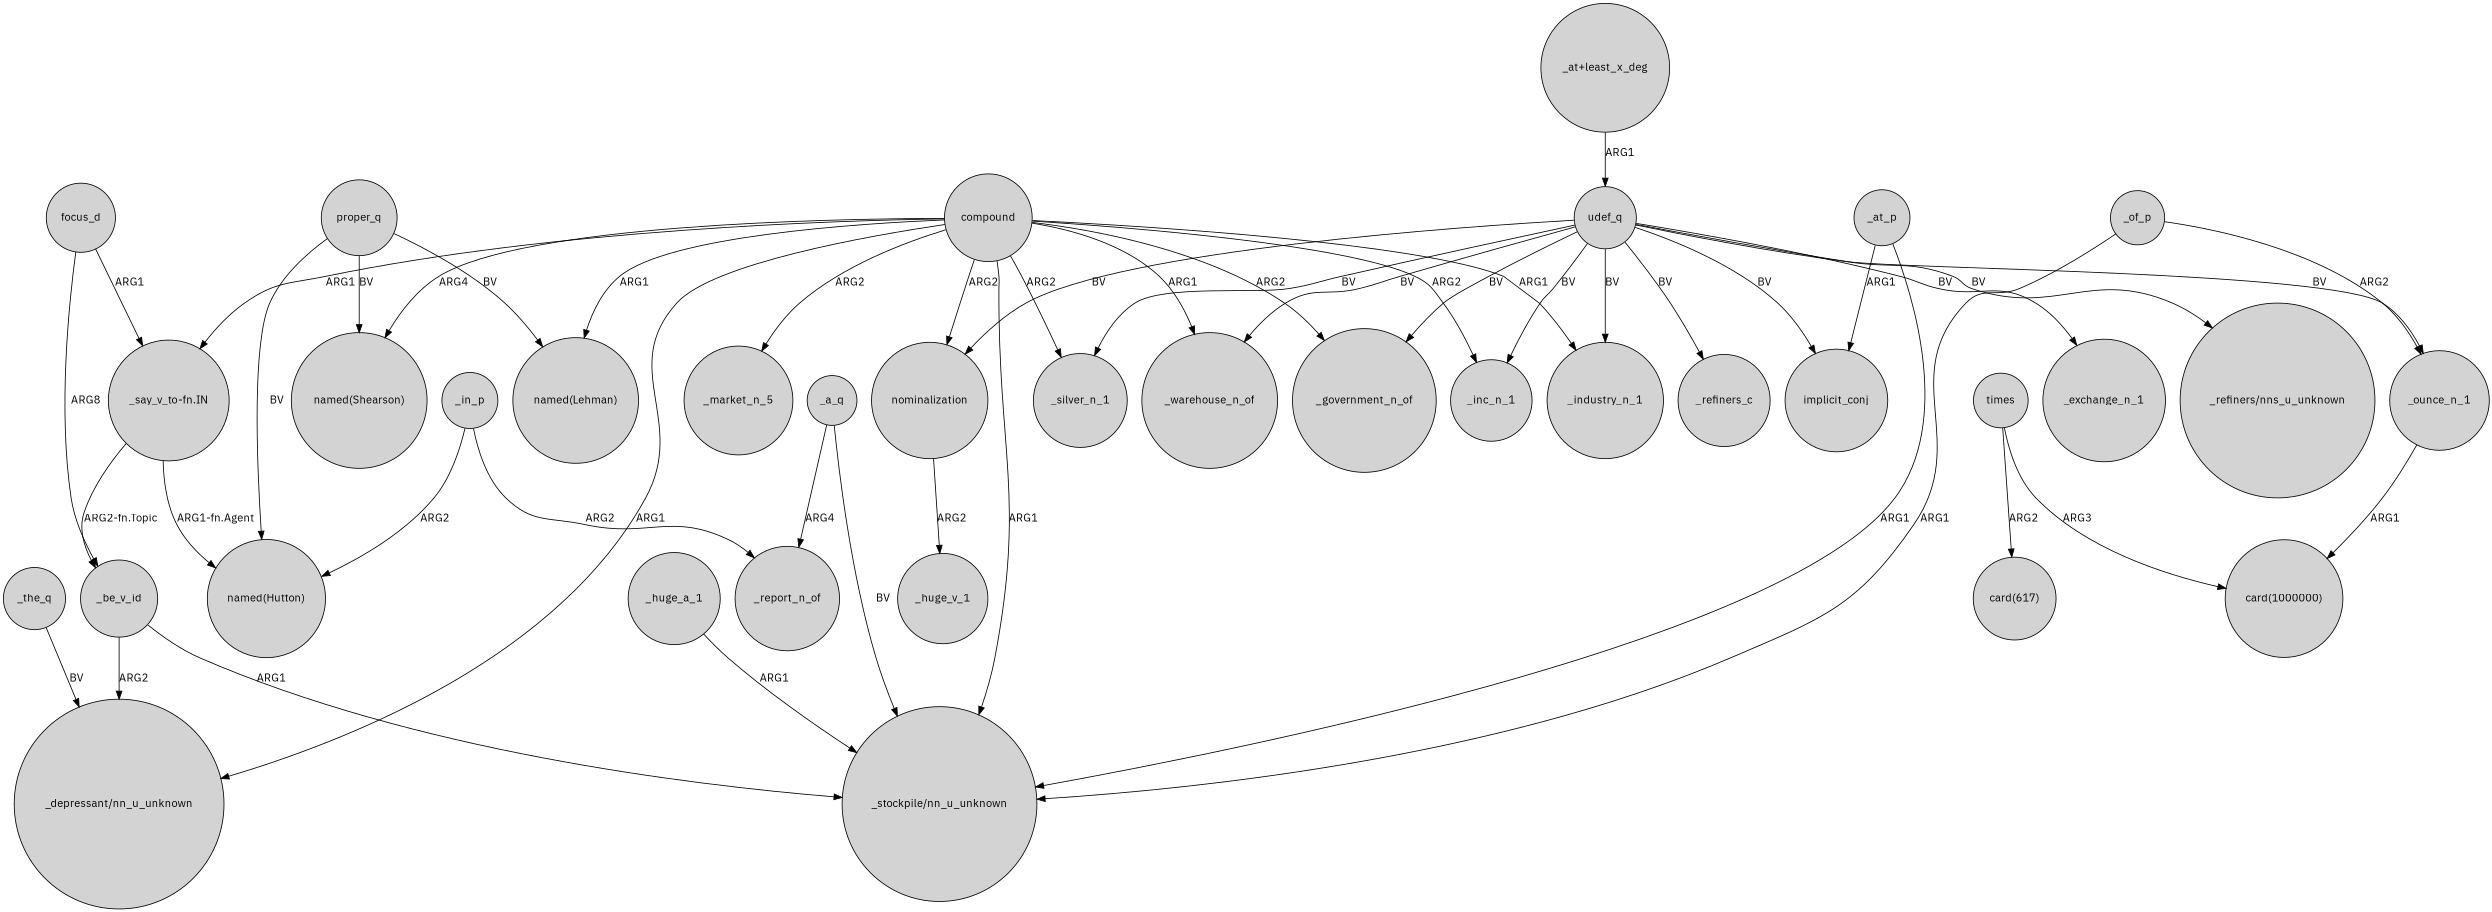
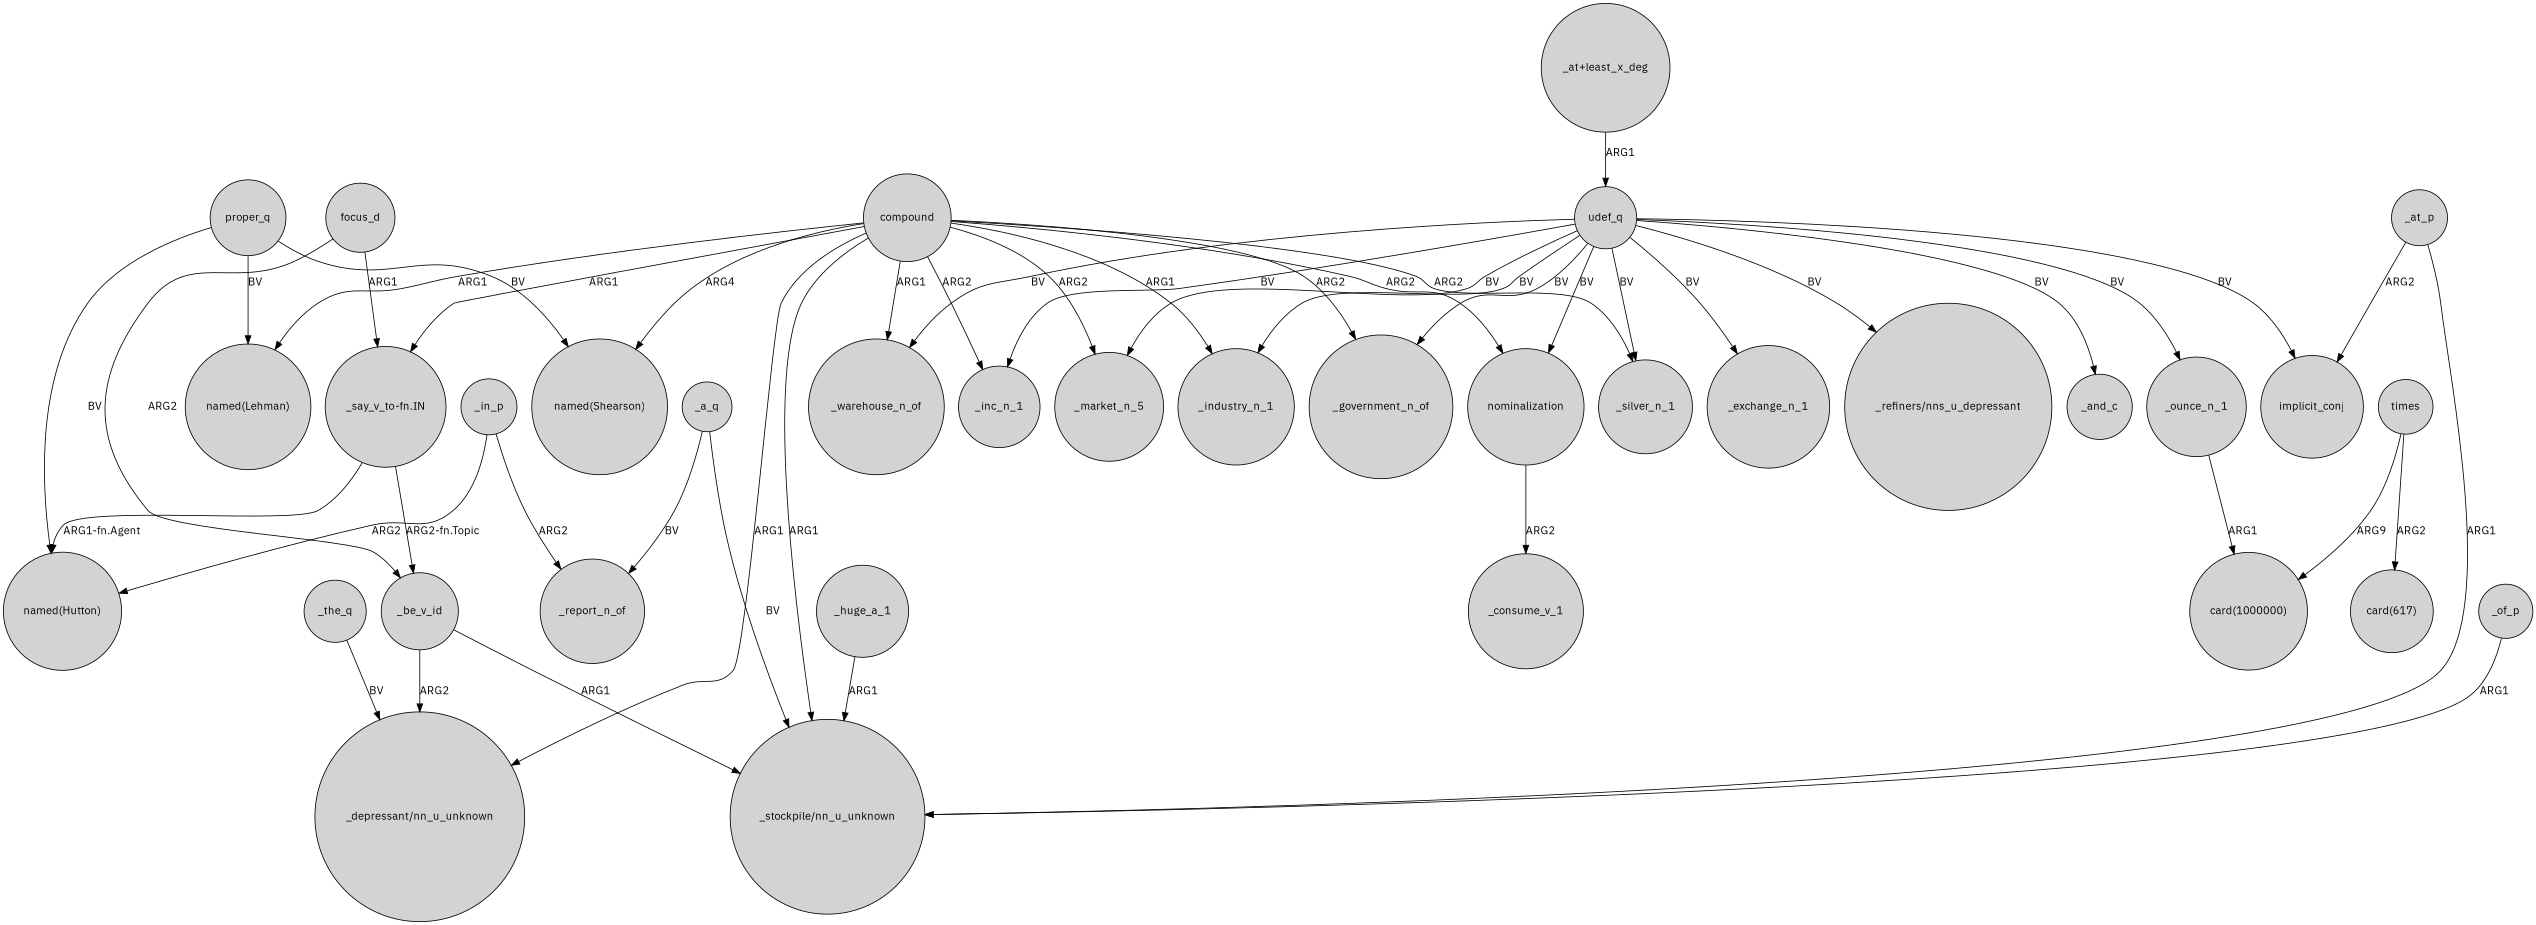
(2305, 259) -> none
(1882, 282) -> (2400, 282)
none -> (1314, 291)
(86, 400) -> (163, 407)
(1724, 400) -> (2100, 407)
(2278, 400) -> (1948, 407)
(820, 519) -> (672, 531)
(2078, 519) -> (2372, 531)
(943, 599) -> (1526, 611)
